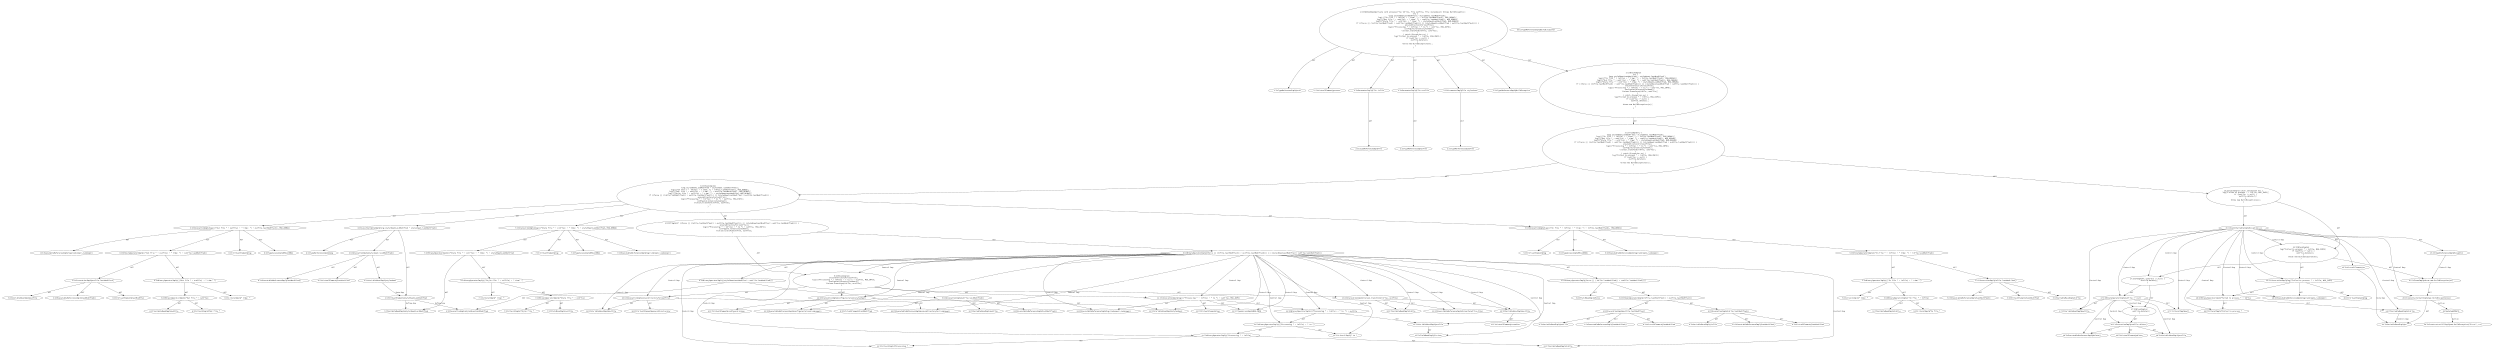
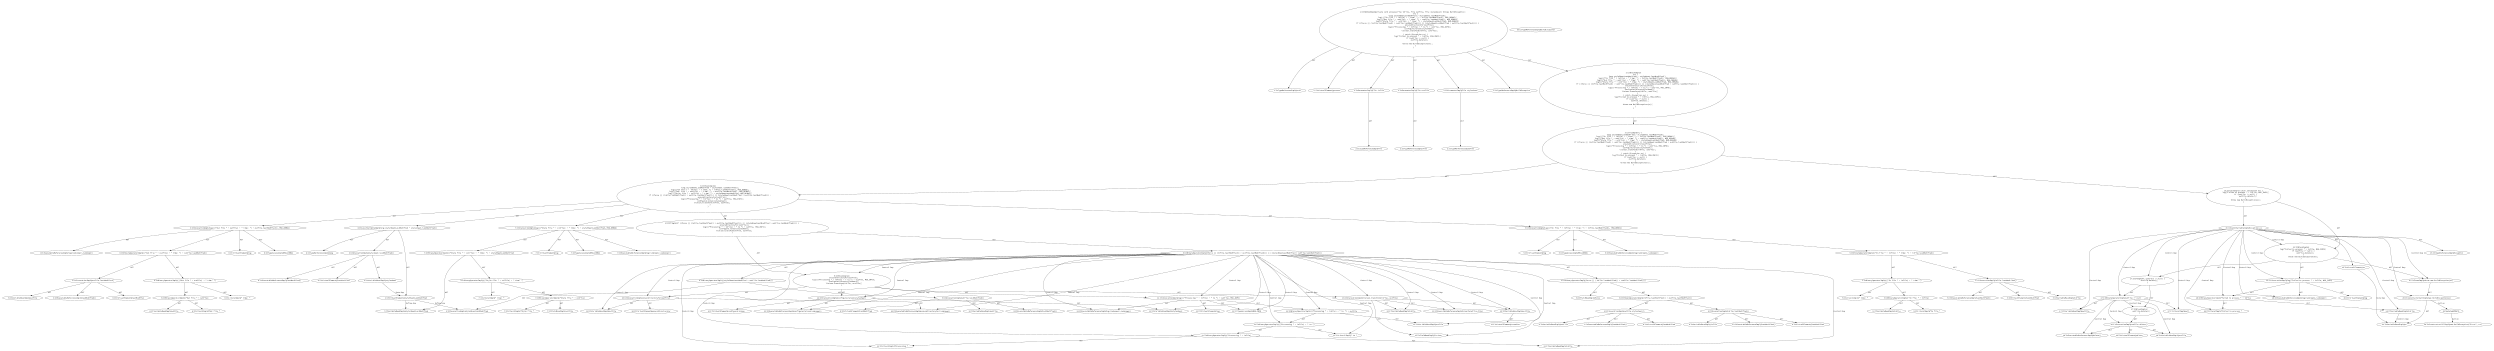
(2439, 266) -> (2391, 238)
(1624, 311) -> (1624, 311)
(1428, 329) -> (1383, 325)
